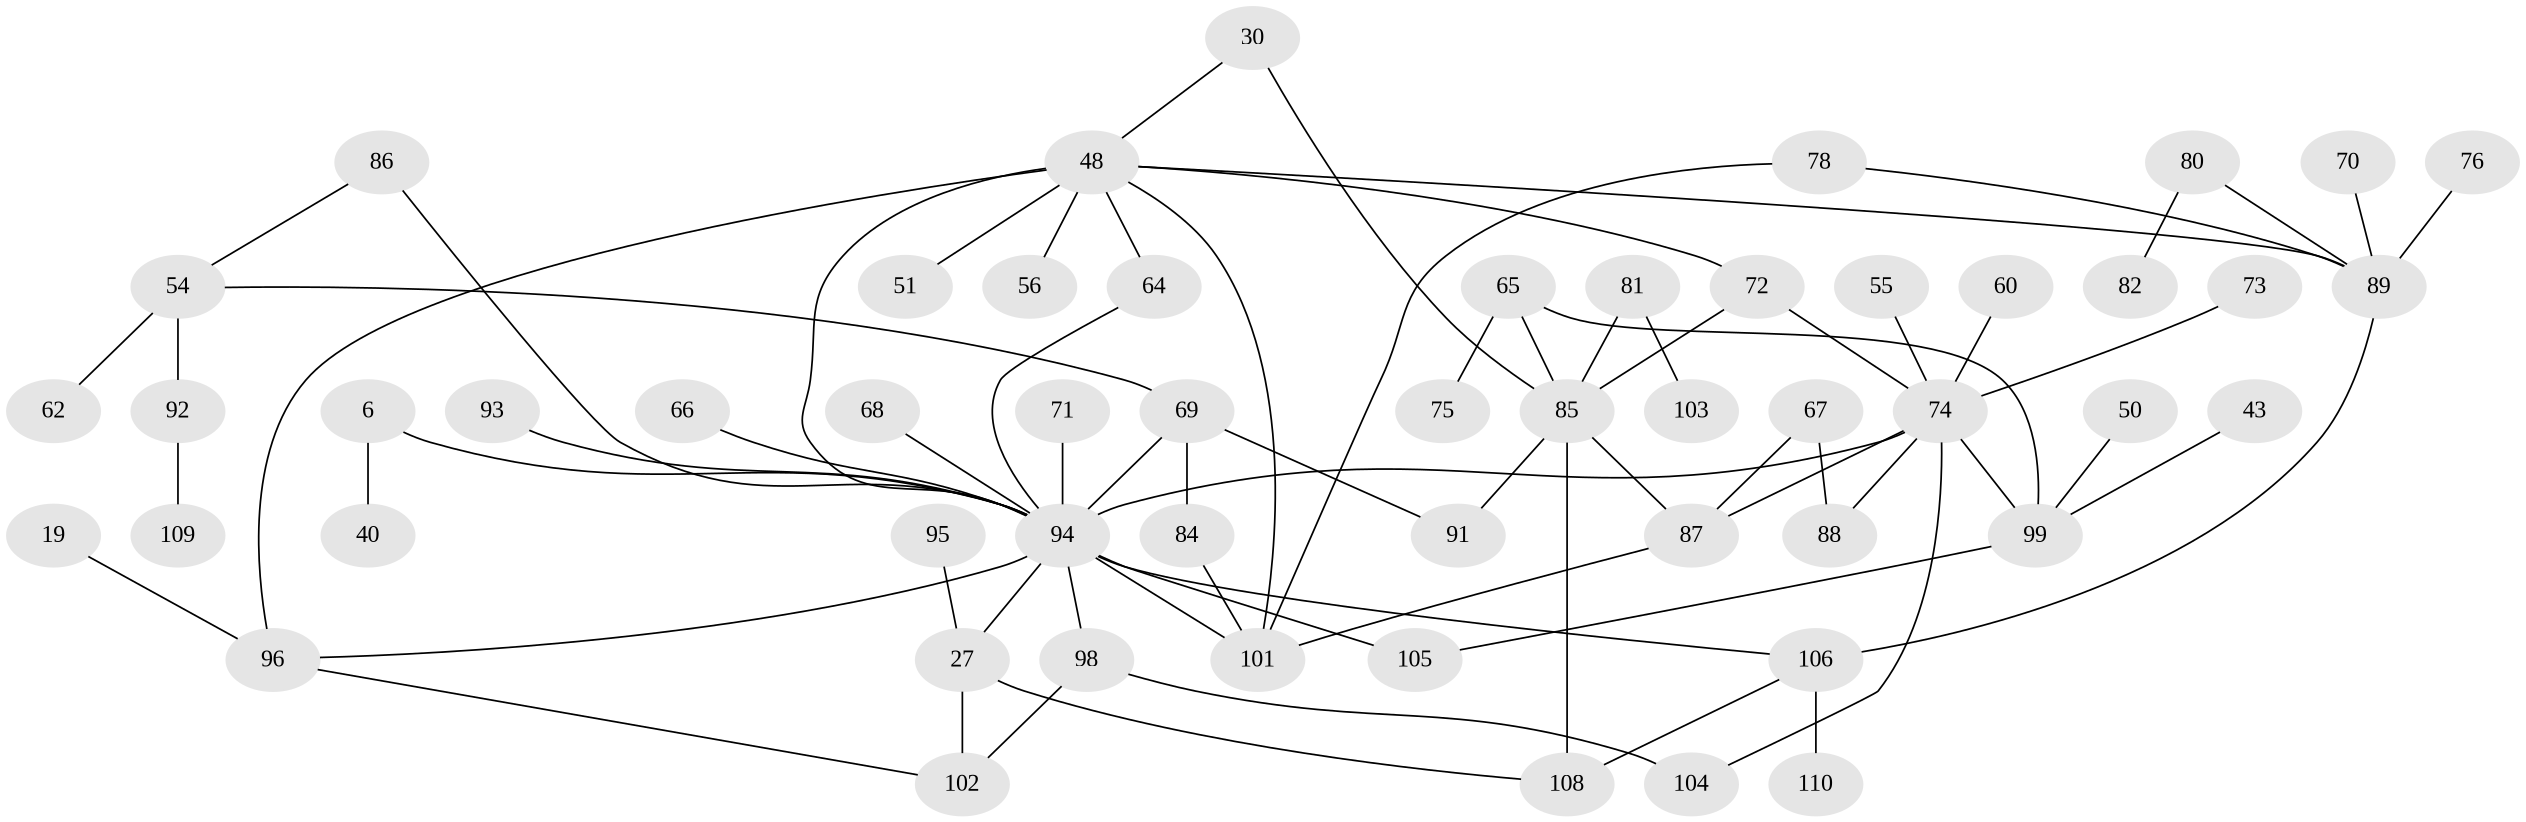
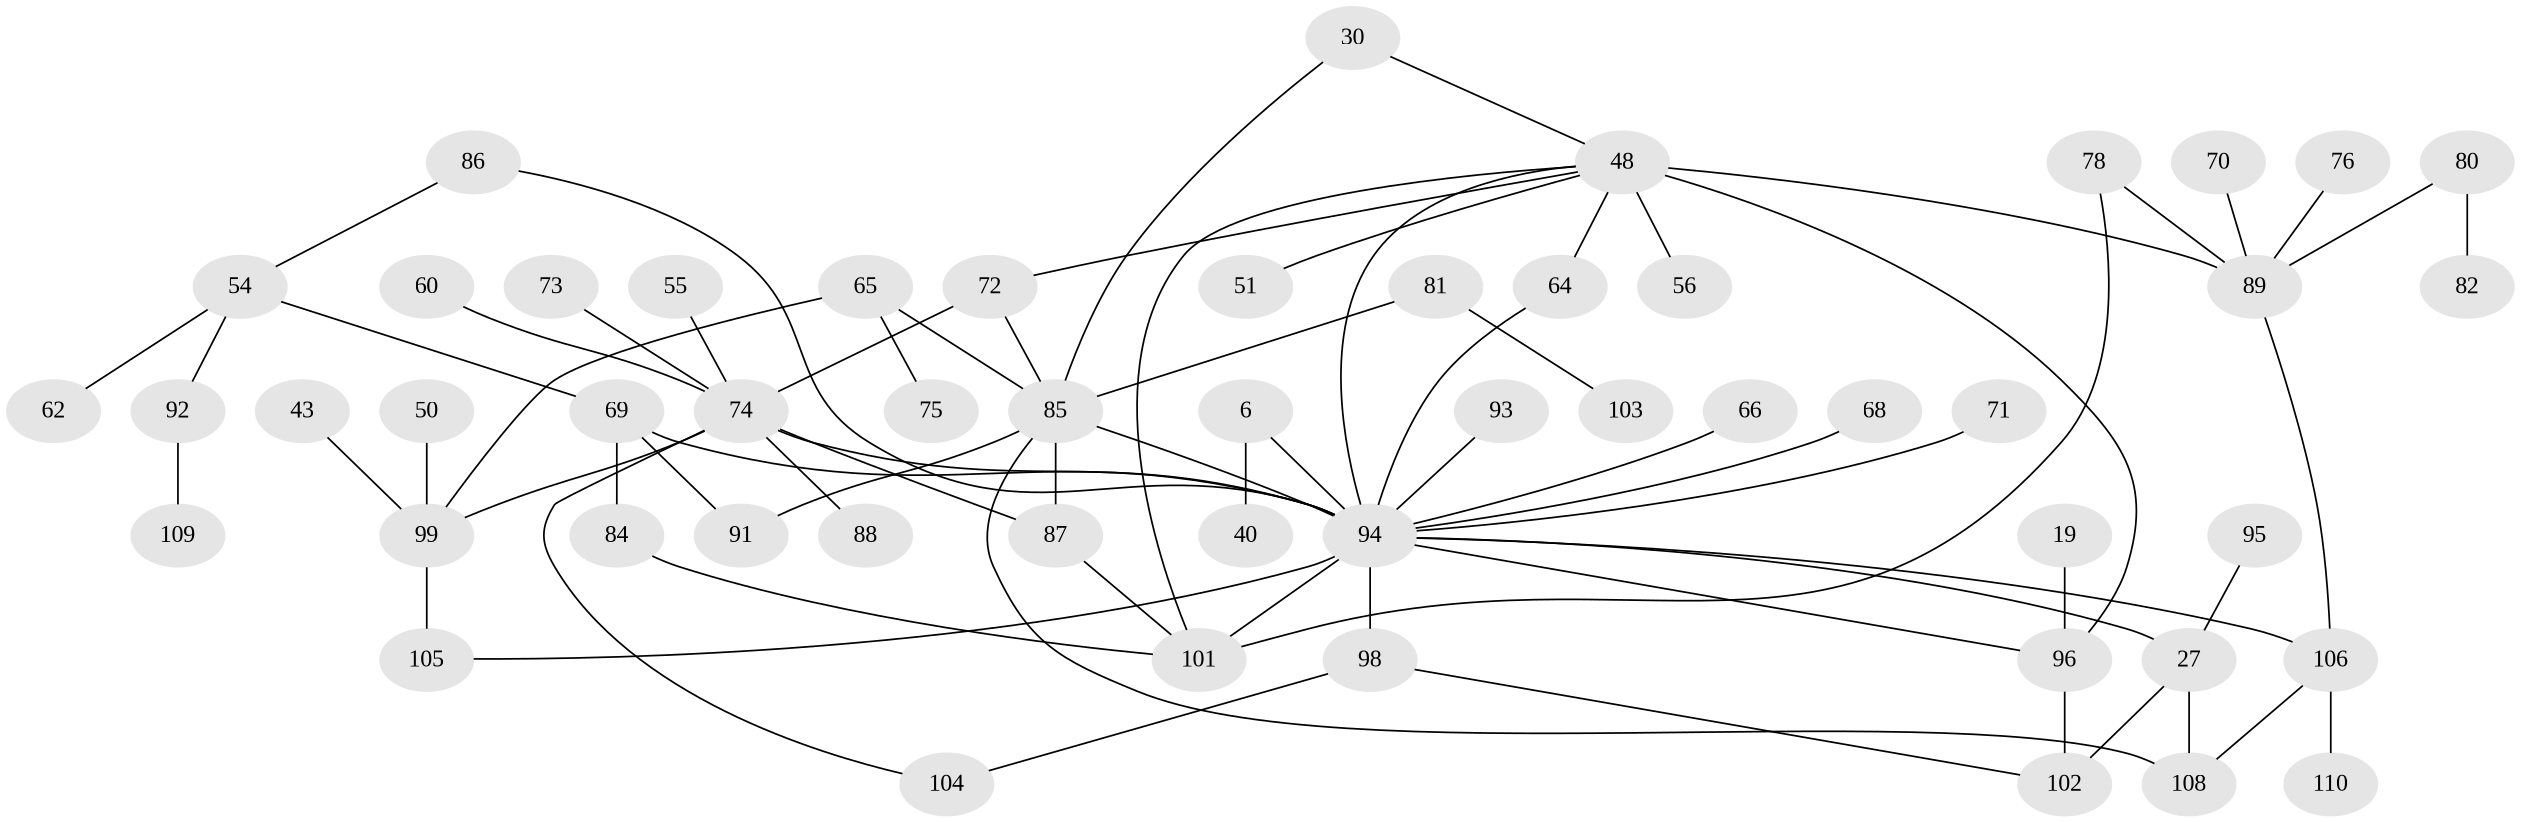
(1816, 411) -> none
none -> (1216, 469)
